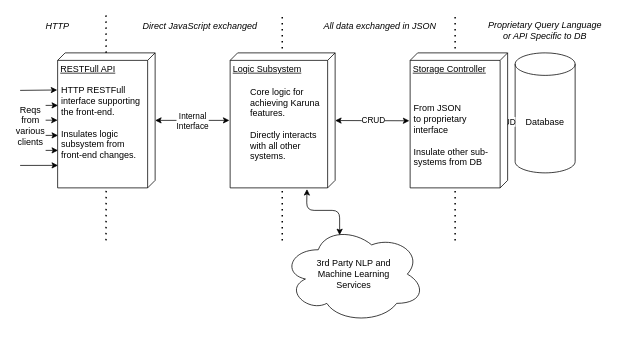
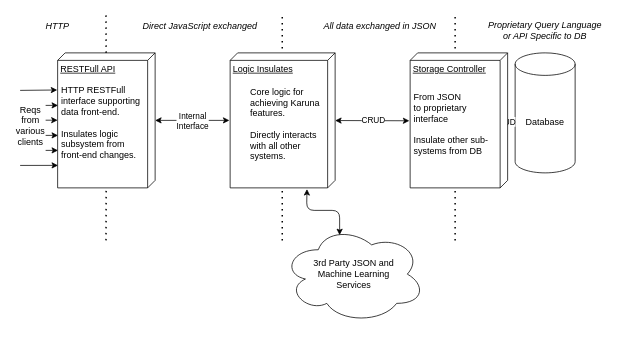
(268, 70) -> (267, 70)
(102, 123) -> (102, 123)
(454, 135) -> (454, 124)
(354, 274) -> (354, 274)
